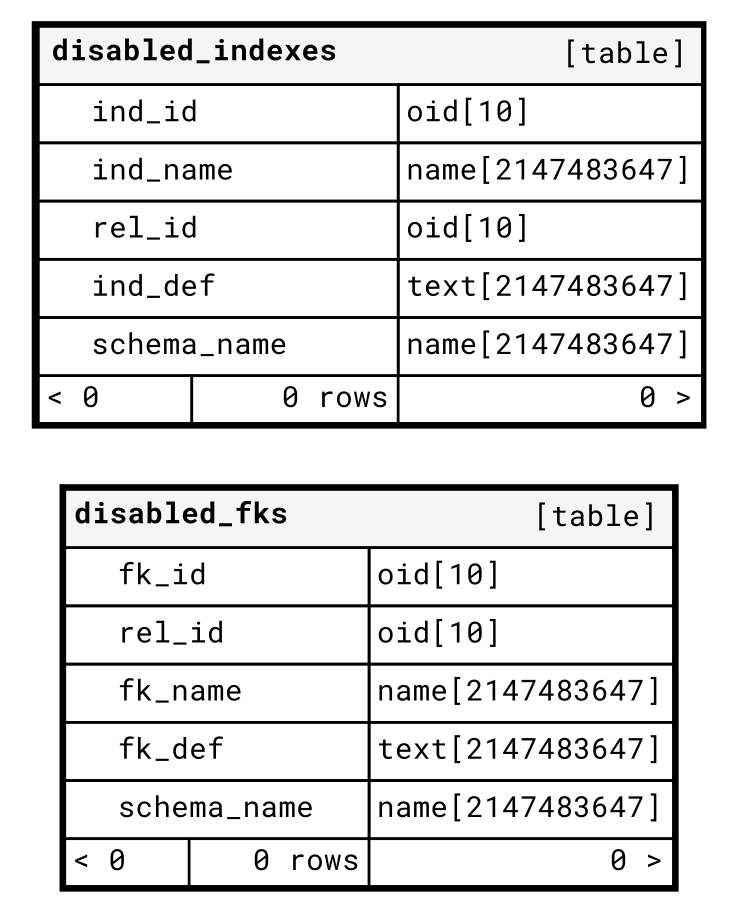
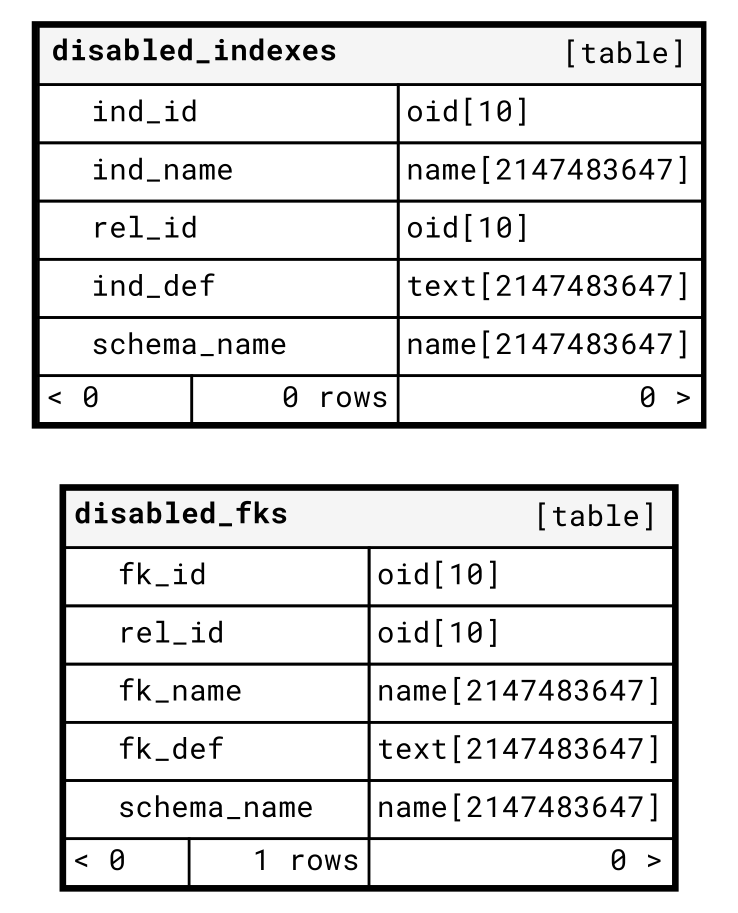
(307, 861) -> (307, 861)
